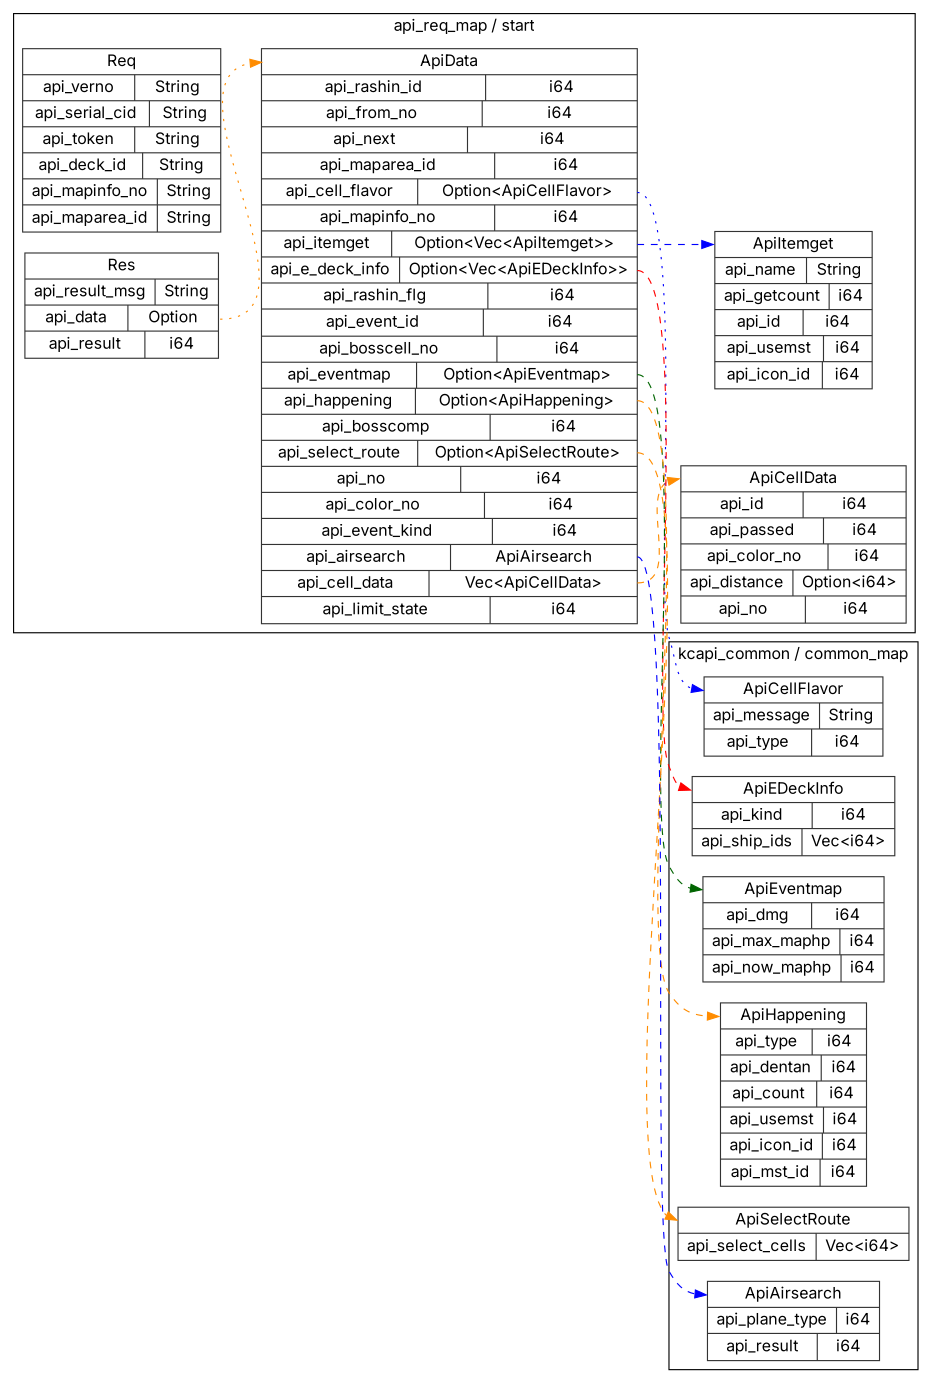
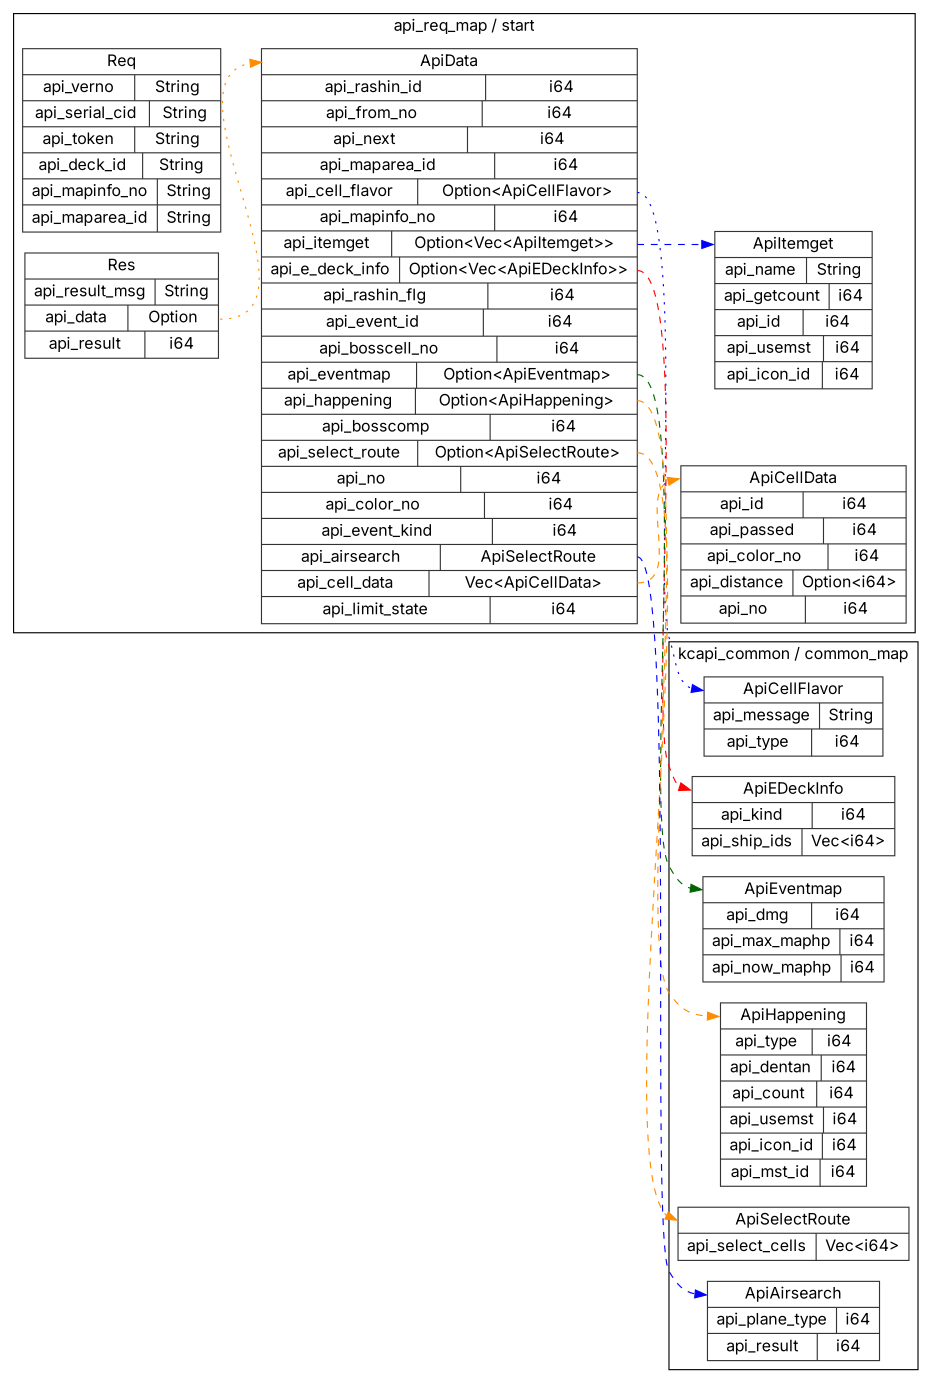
(544, 557) -> (539, 557)
